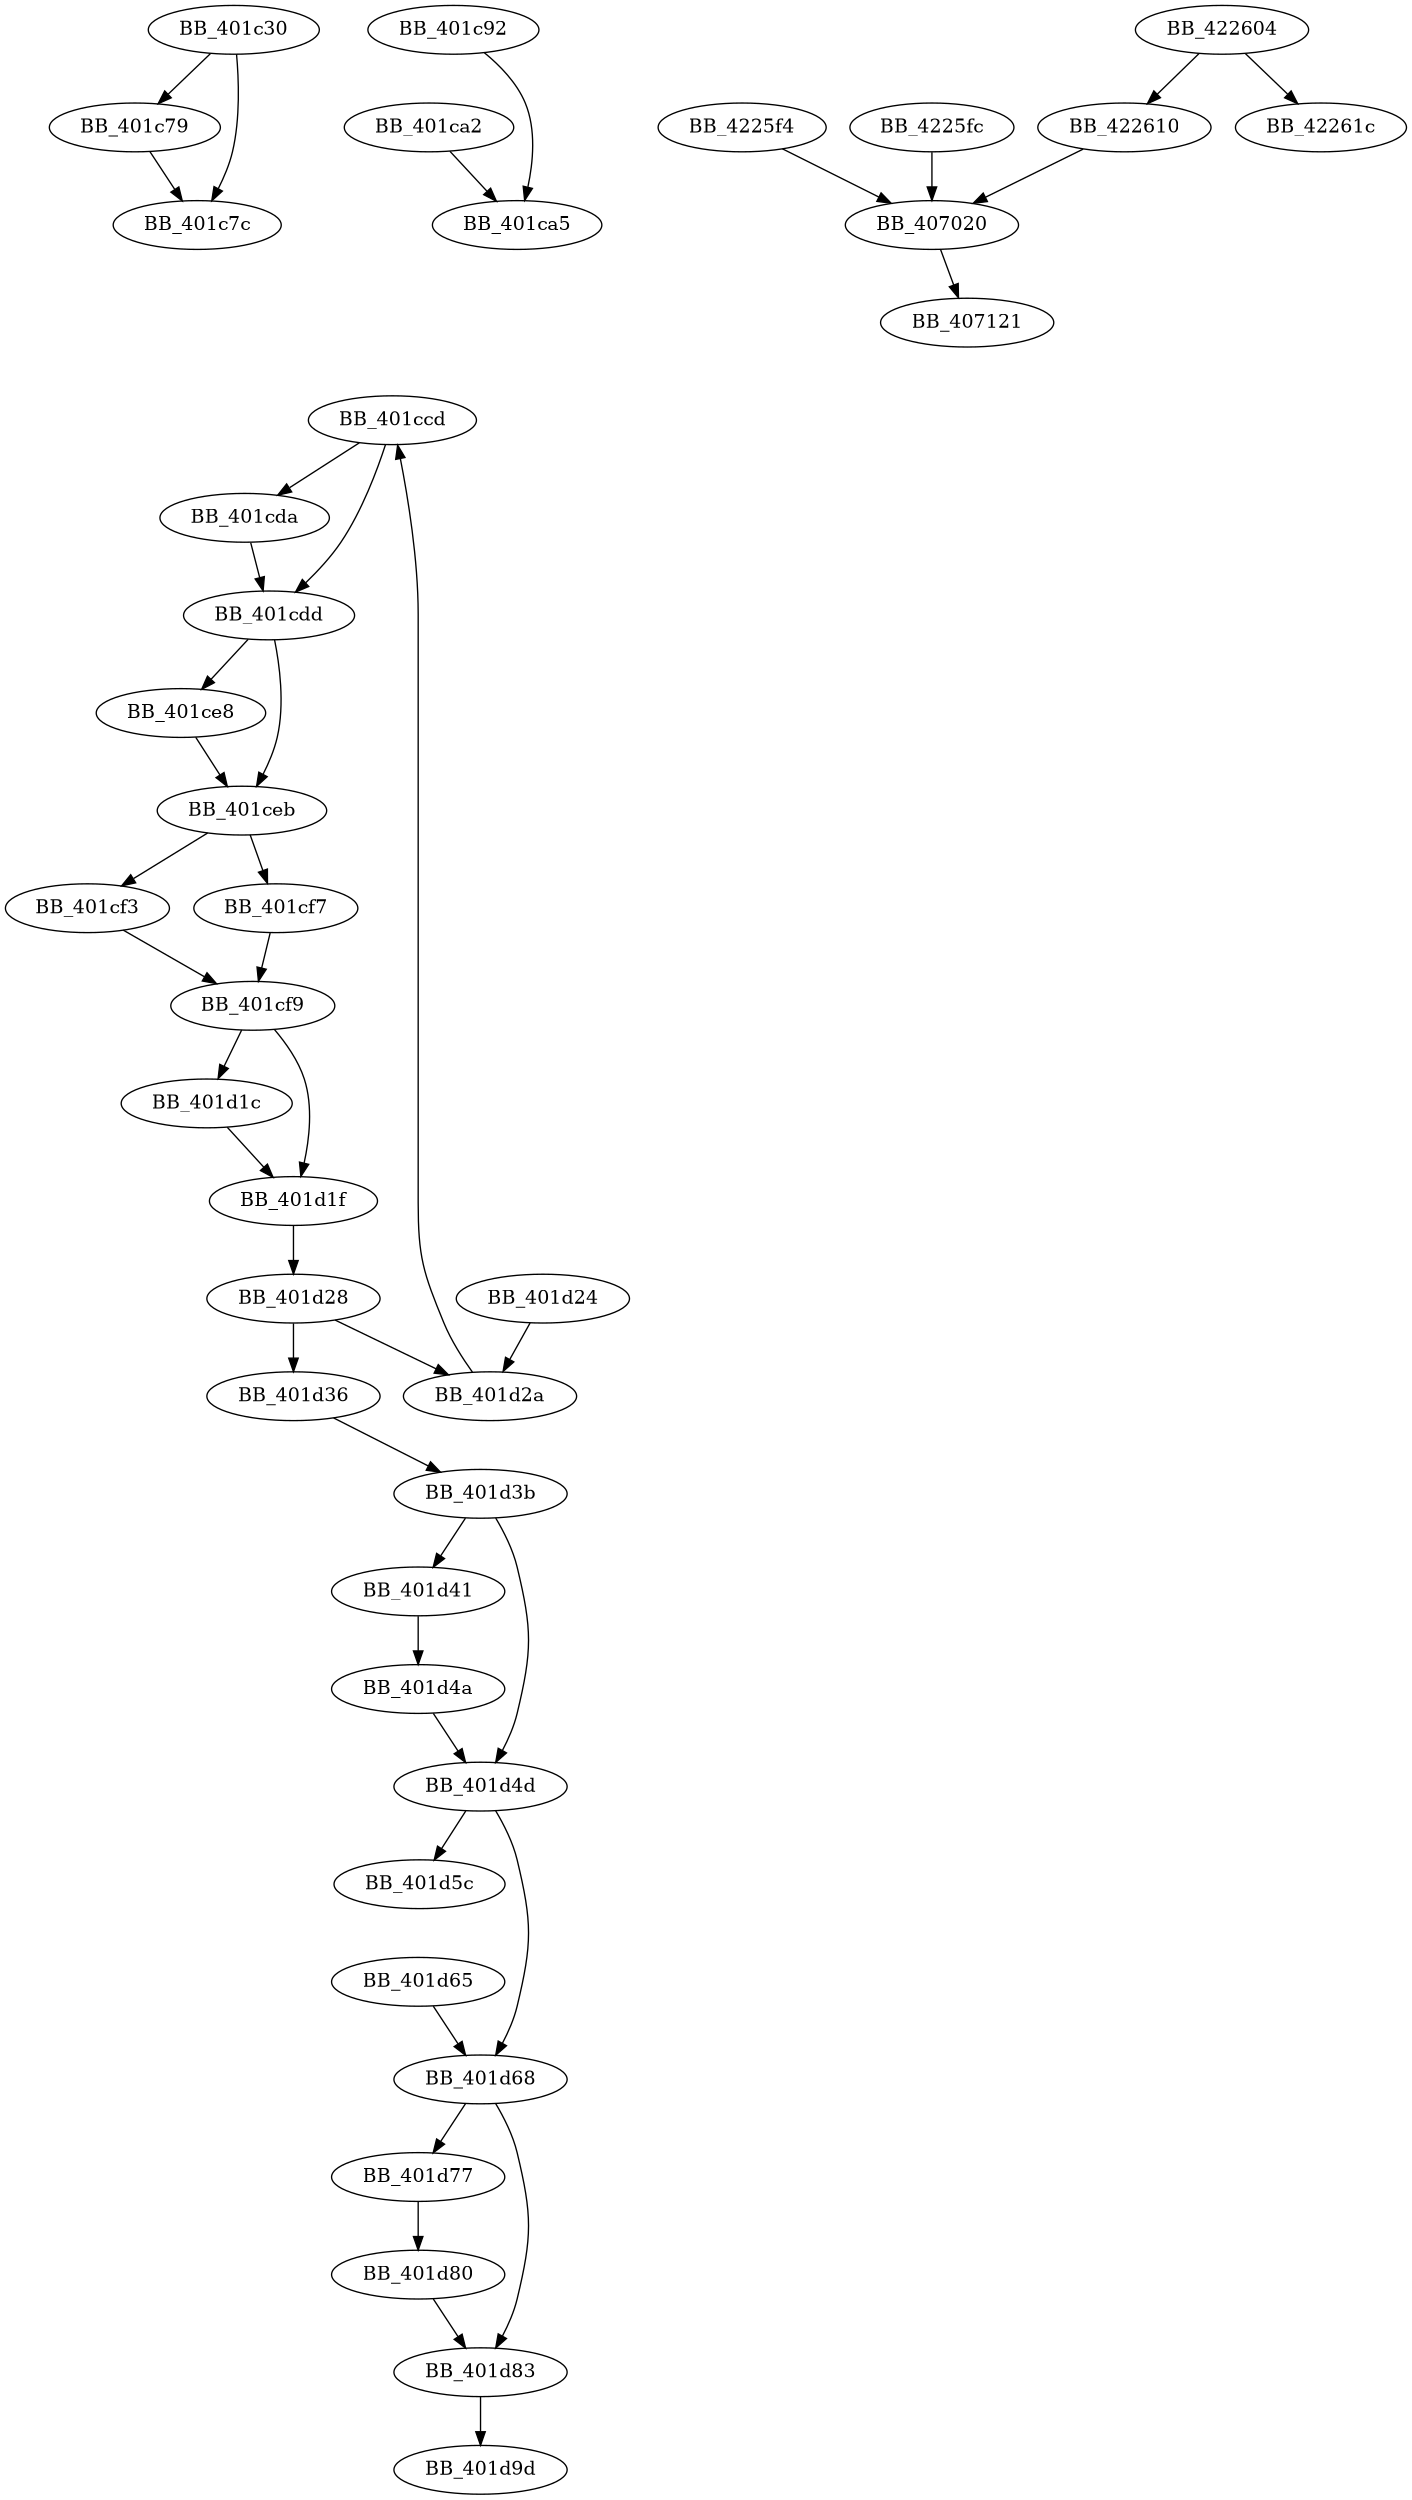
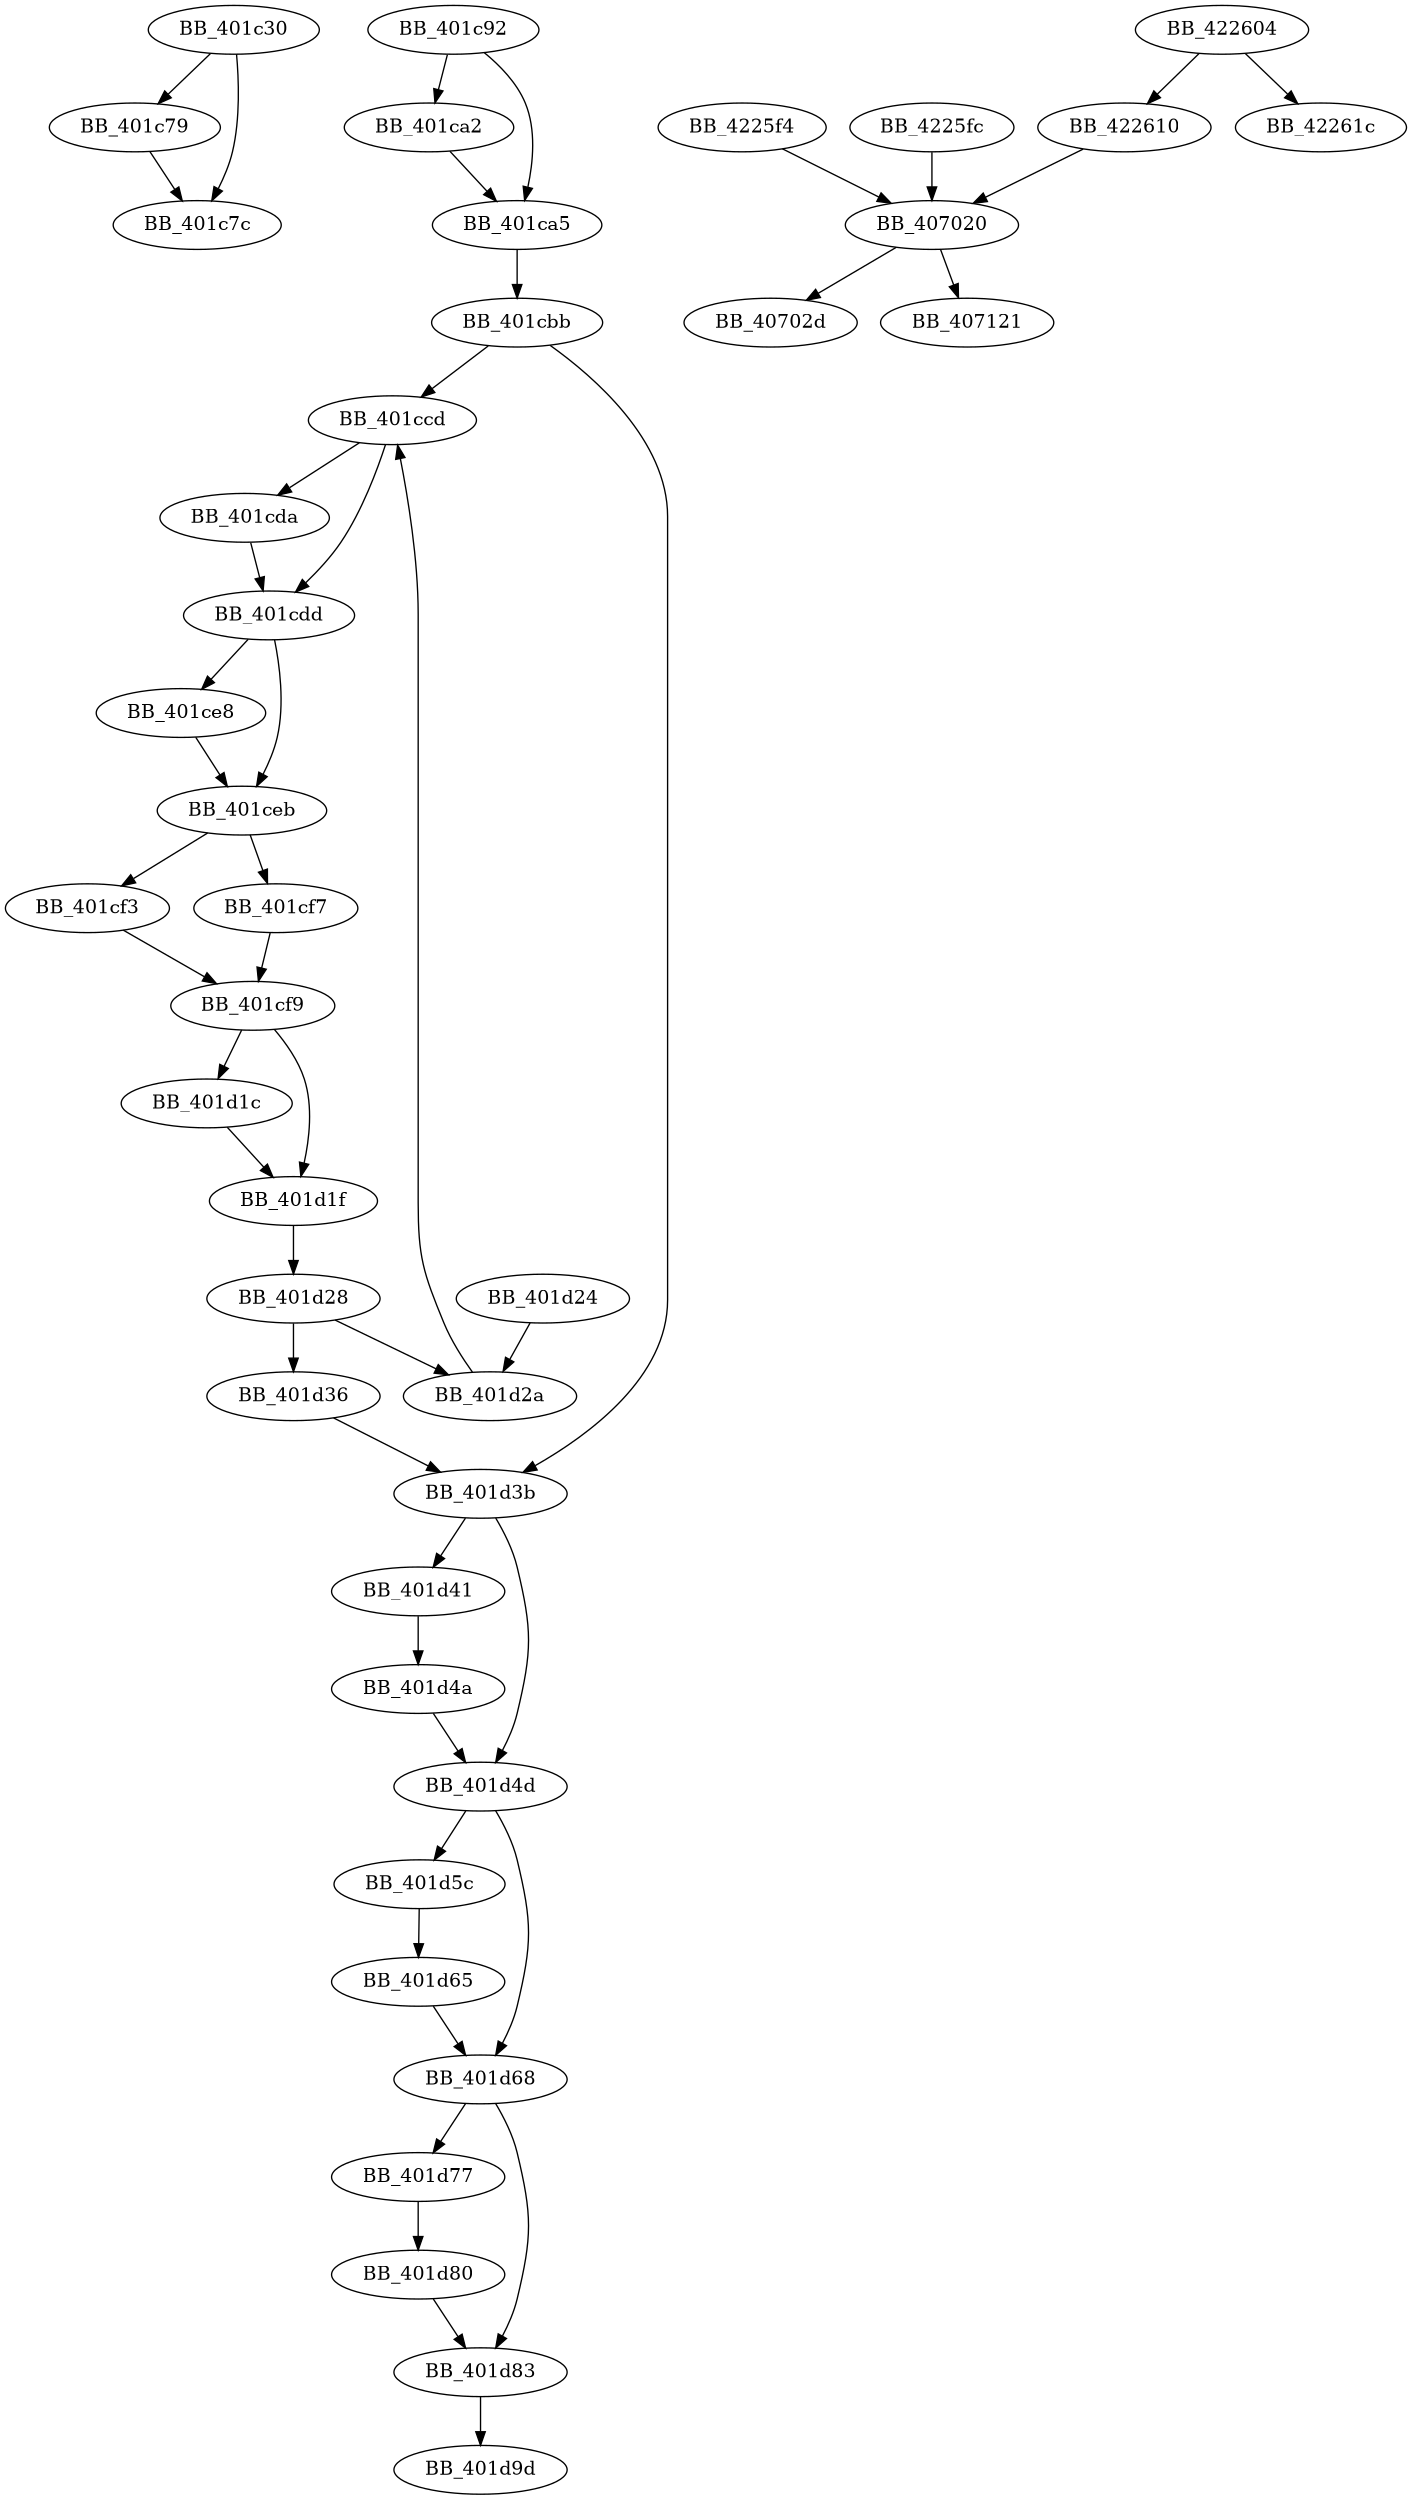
none -> (443, 72)
none -> (517, 323)
none -> (771, 323)
none -> (419, 1926)
